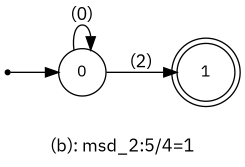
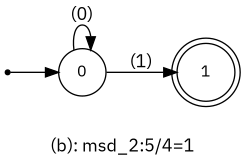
(142, 62) -> (142, 62)
